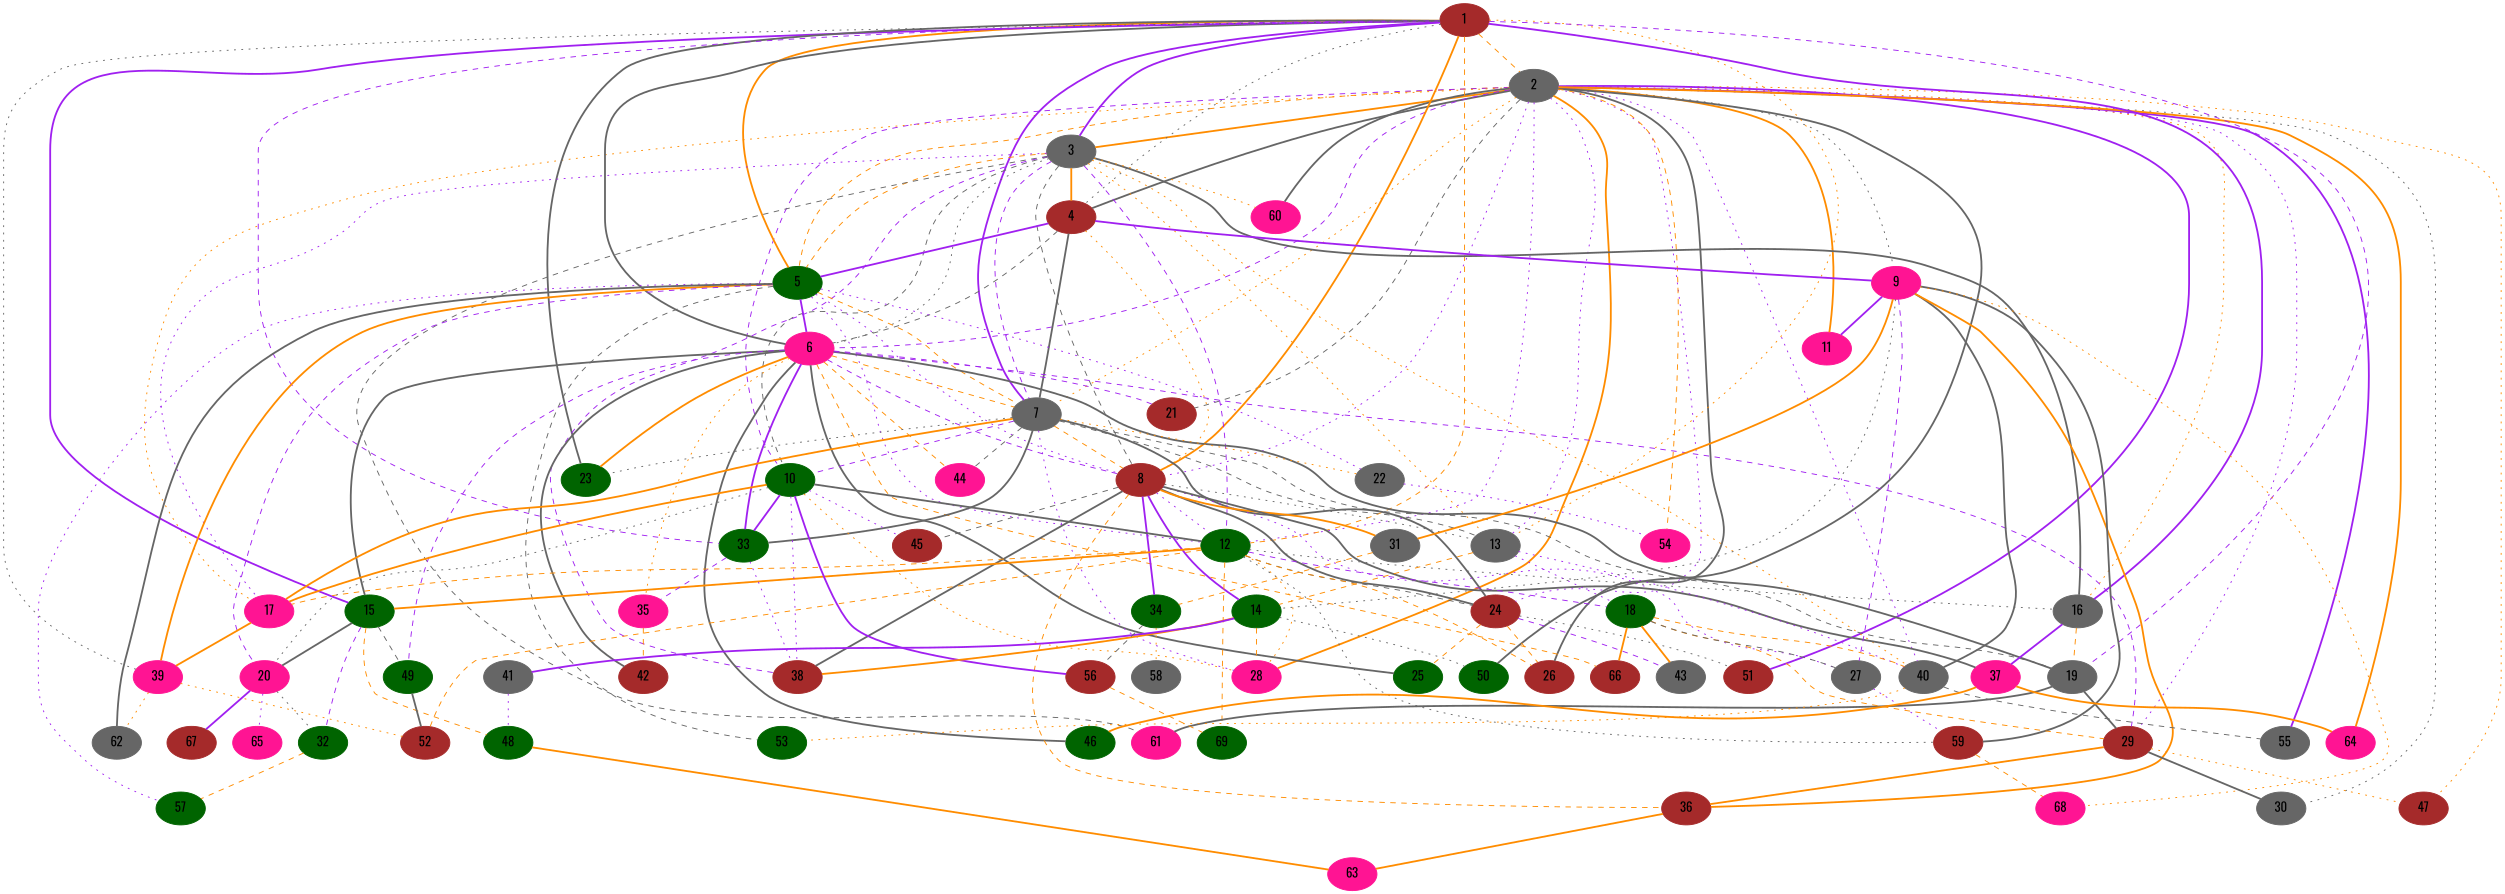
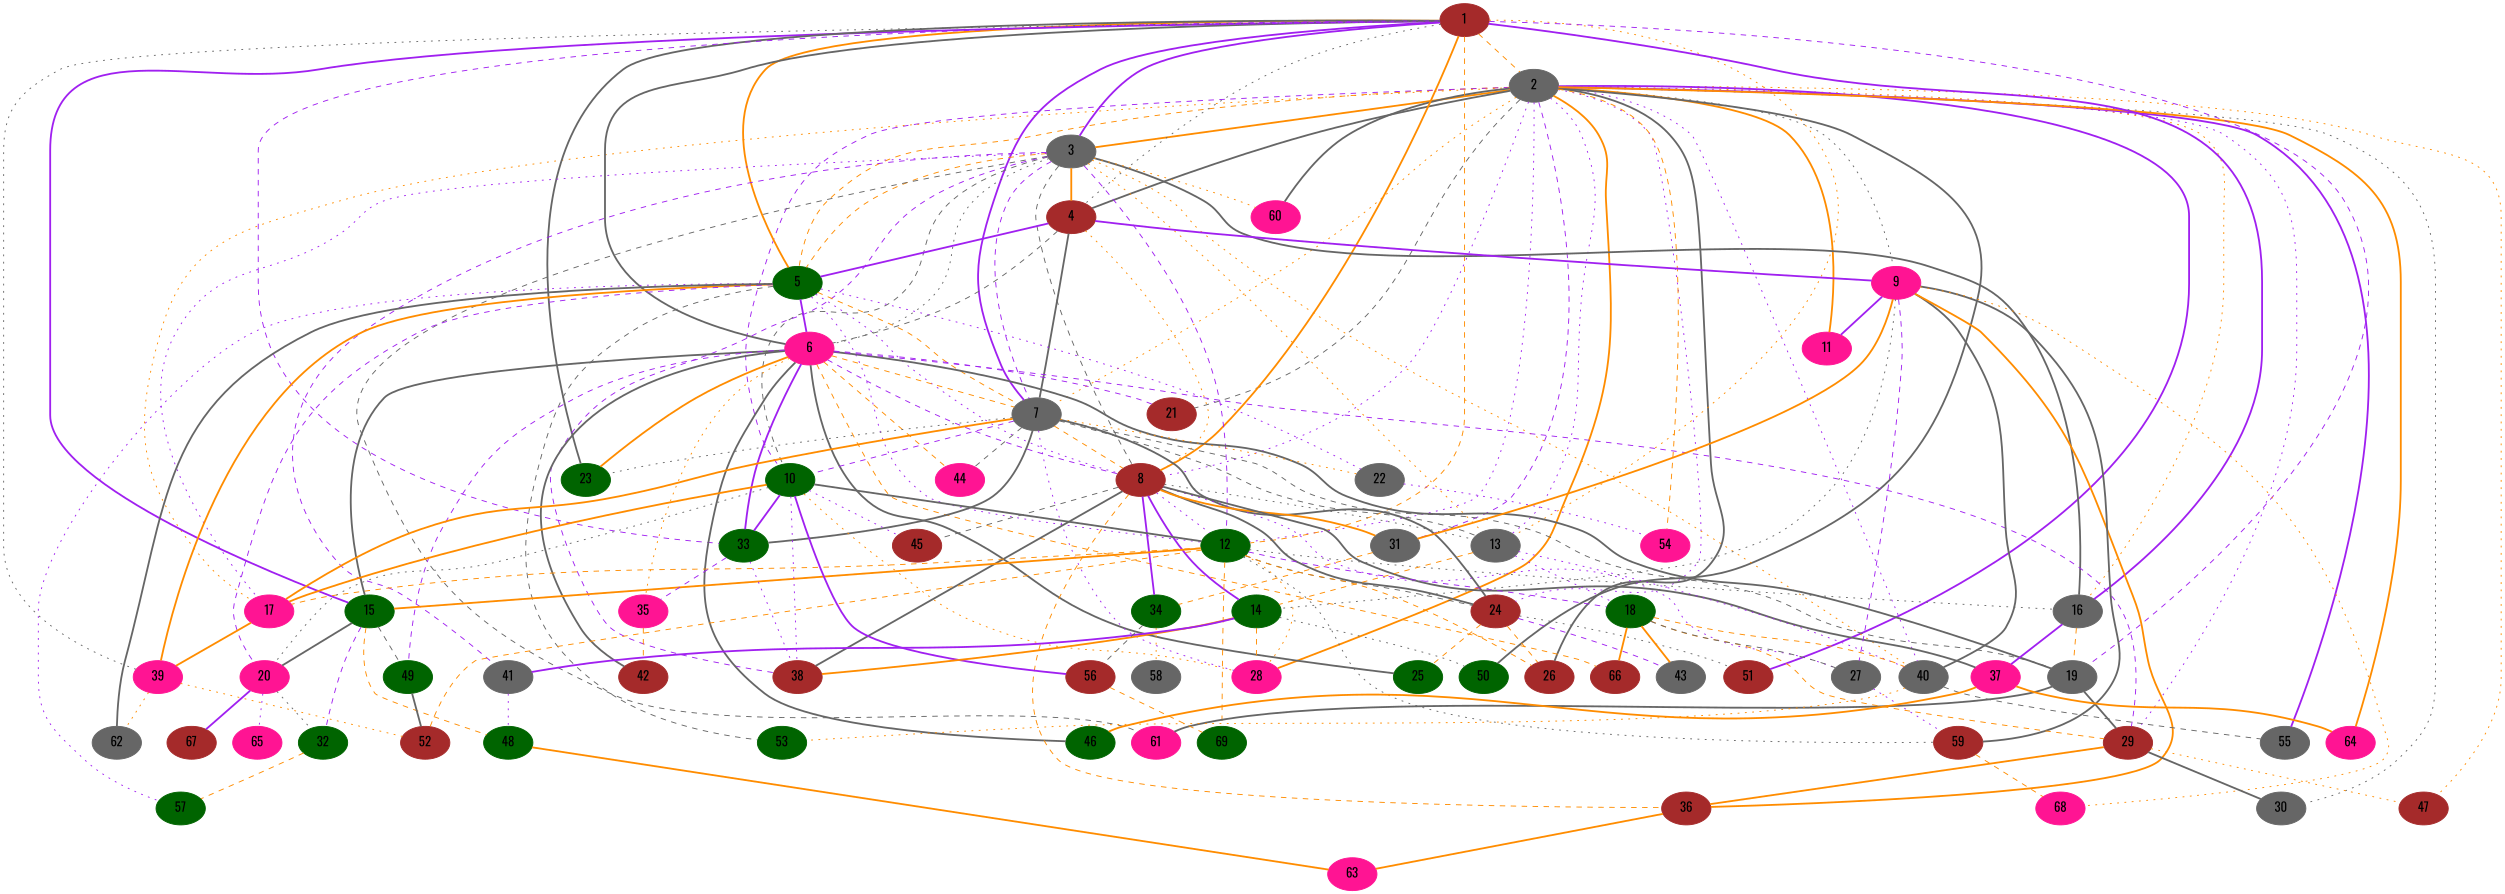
none -> (477, 268)
(1204, 284) -> (1565, 356)
